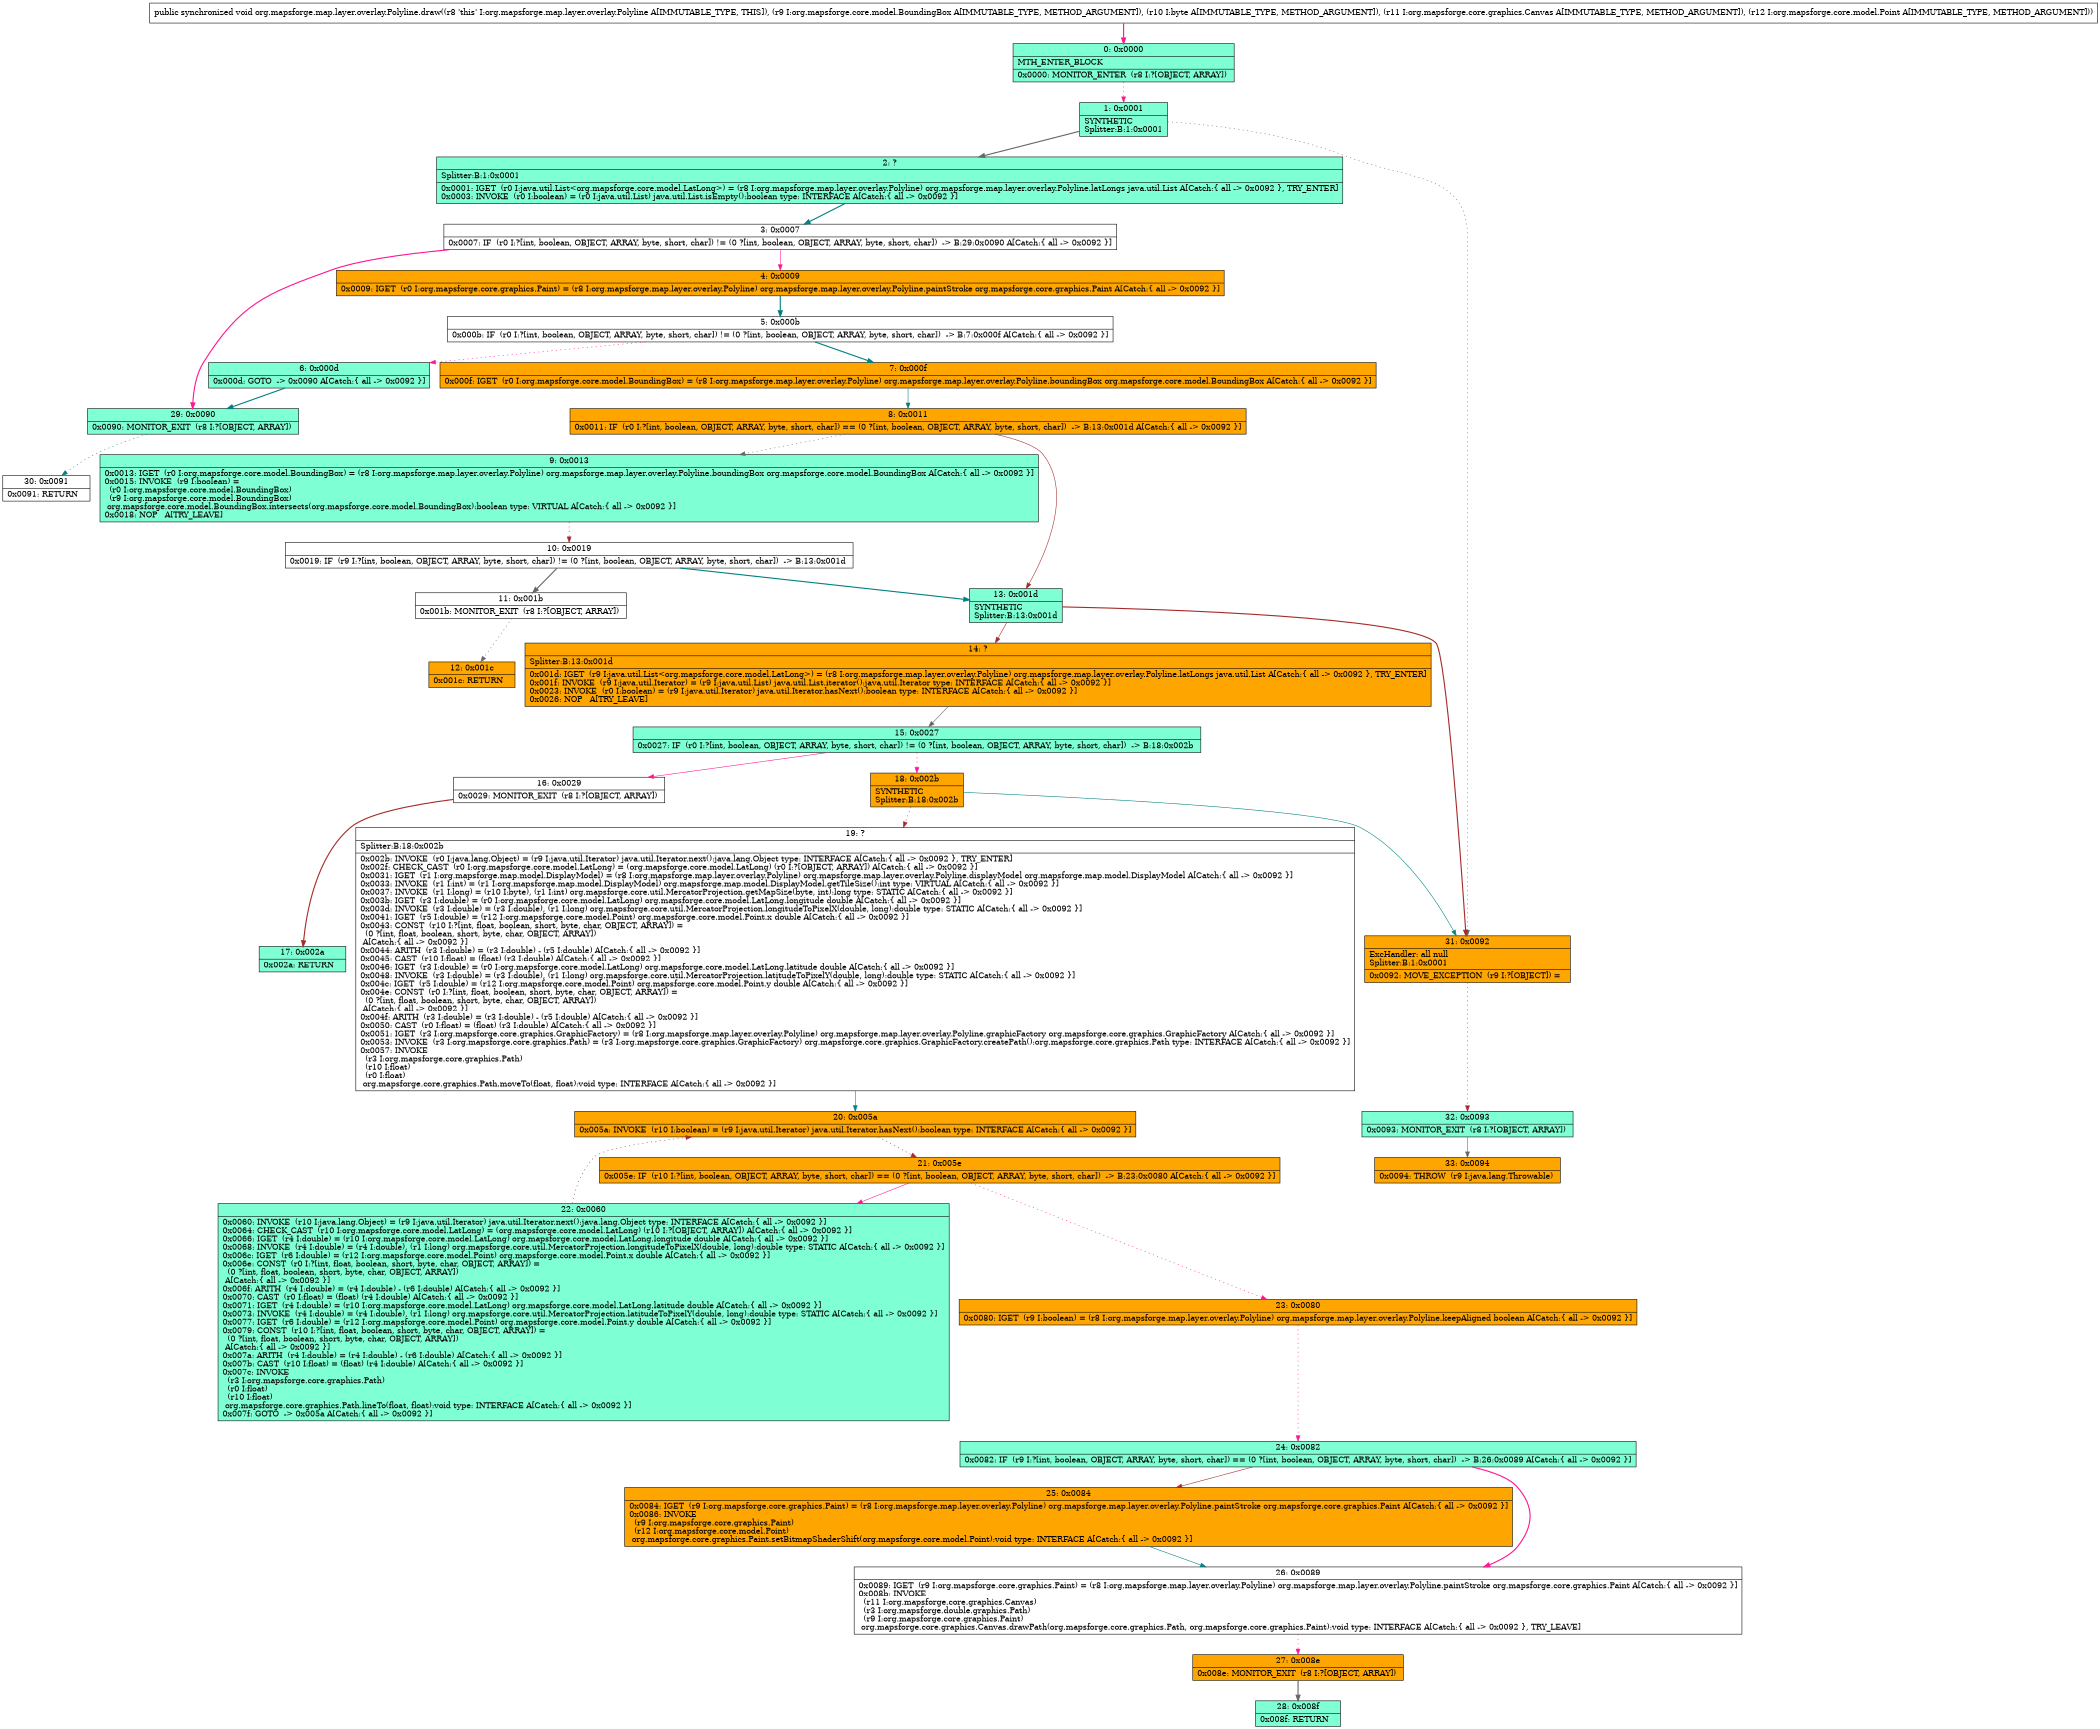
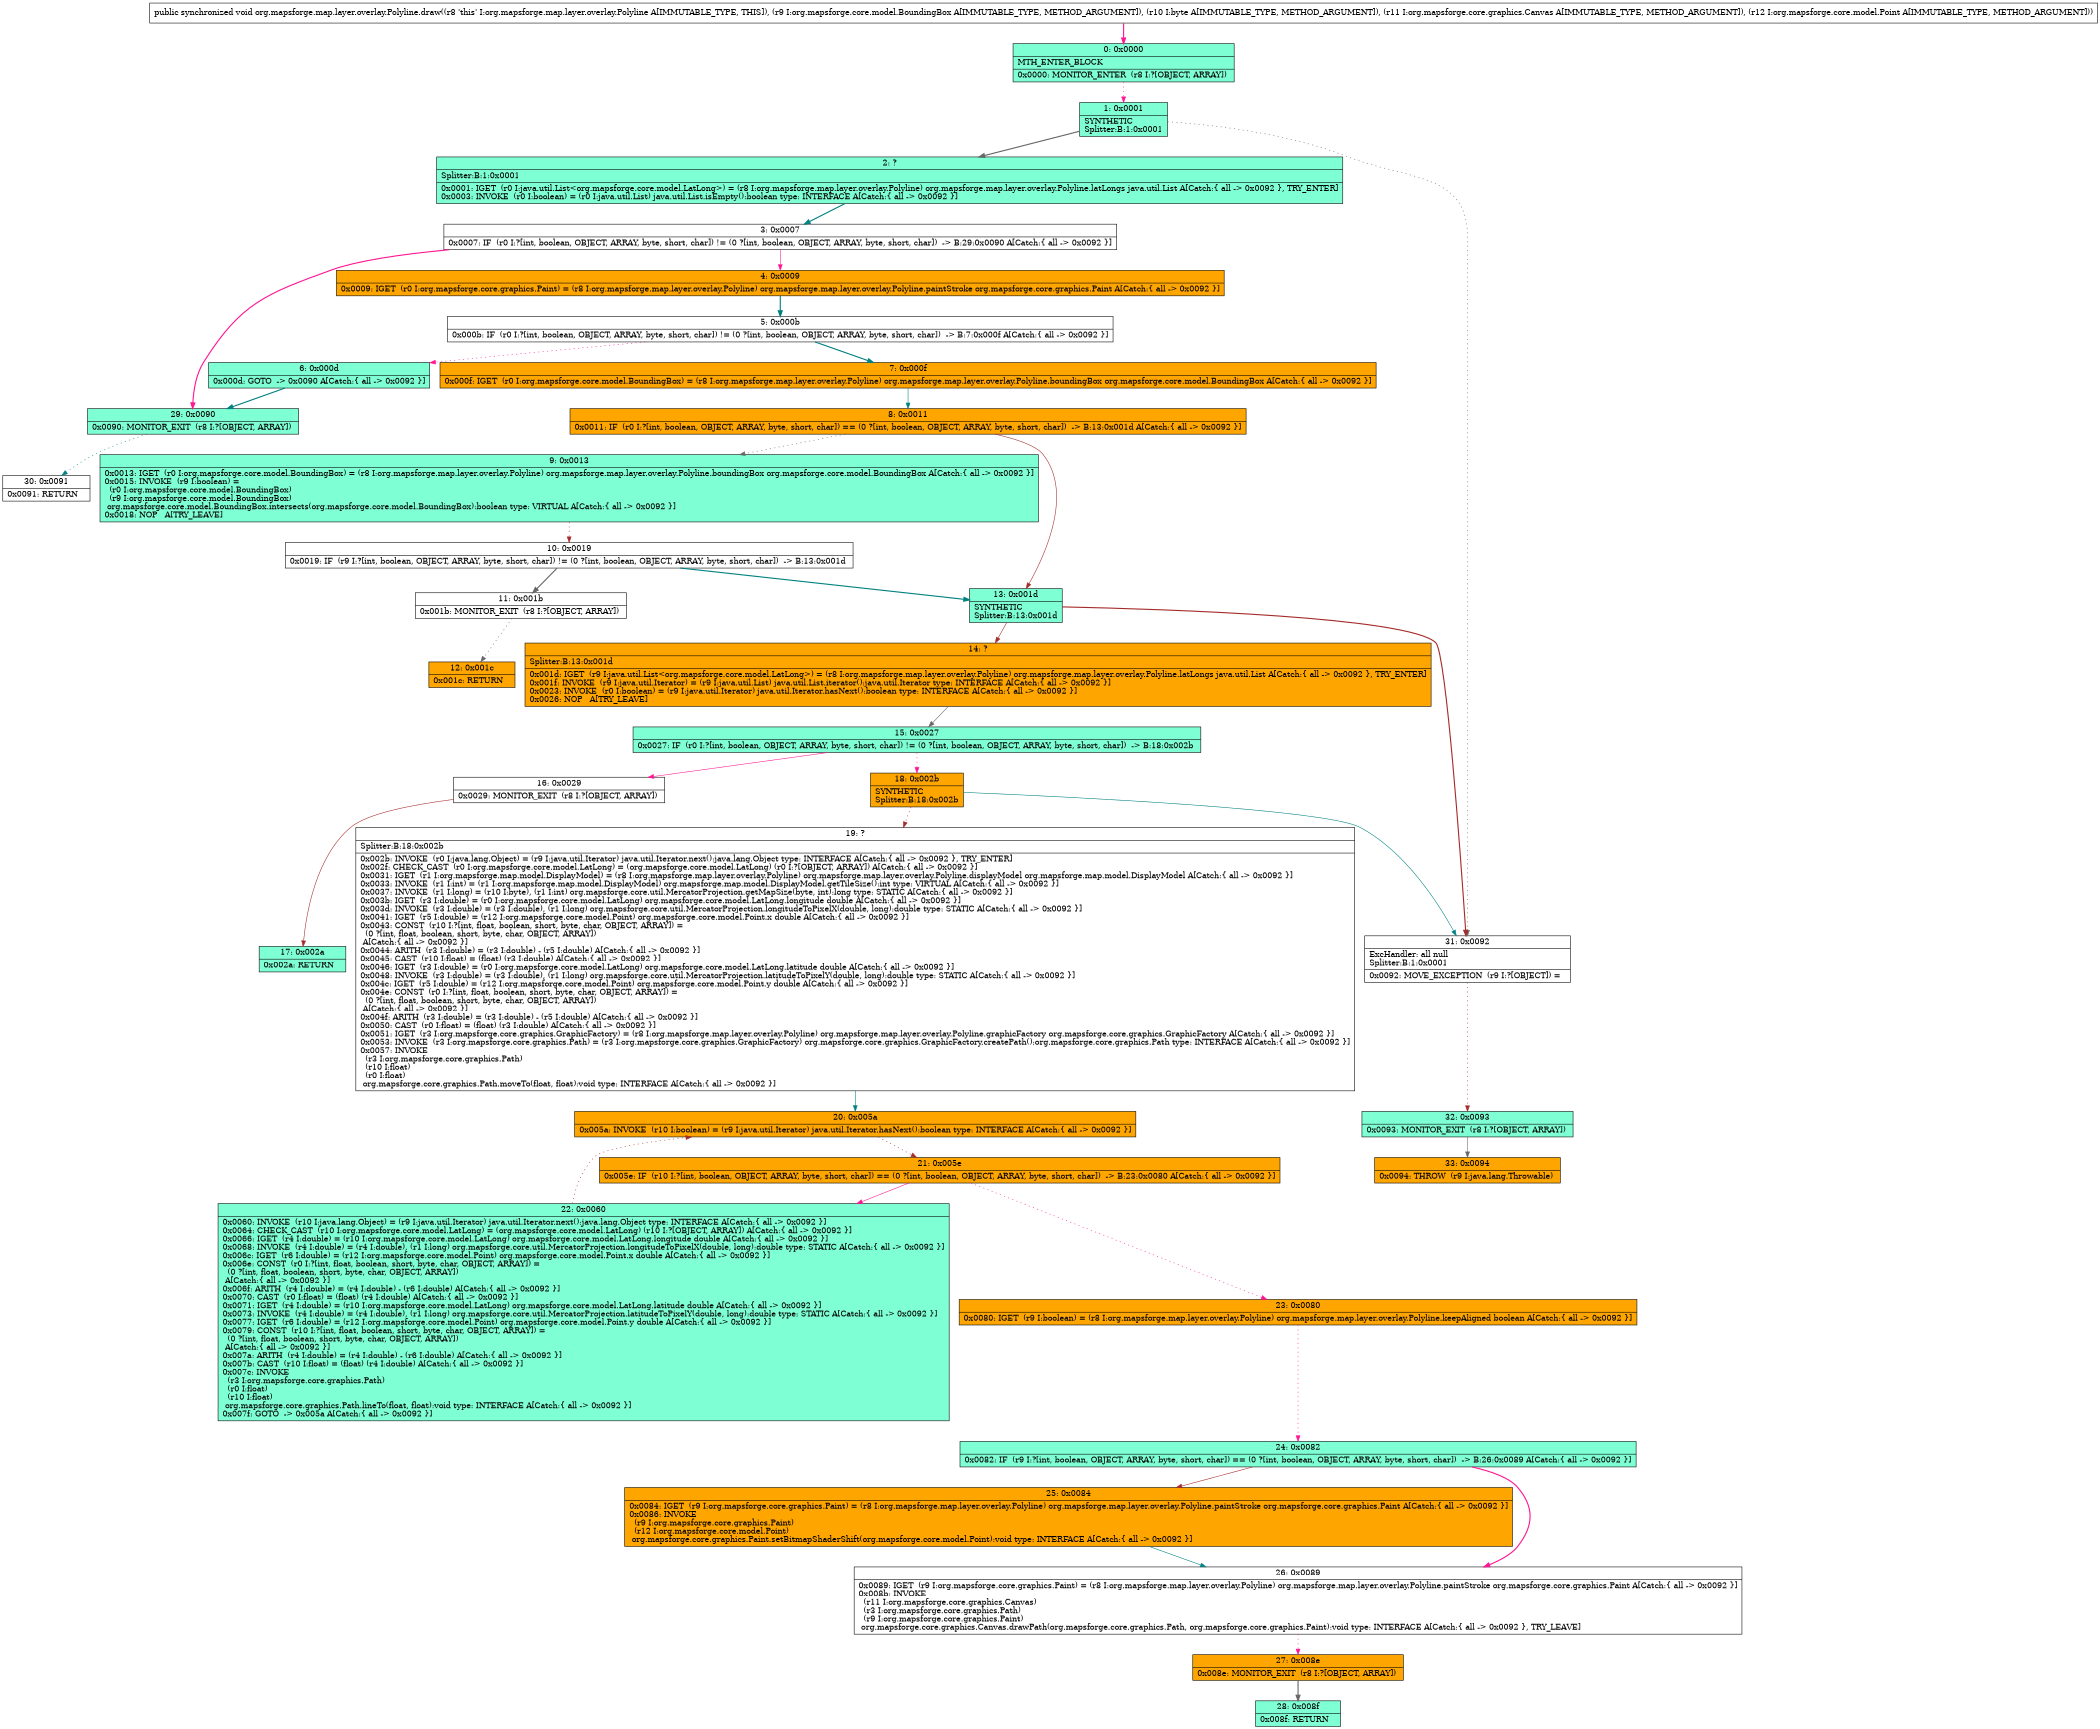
(344, 834) -> (344, 834)
(1468, 959) -> (1468, 959)
(945, 1611) -> (940, 1611)
